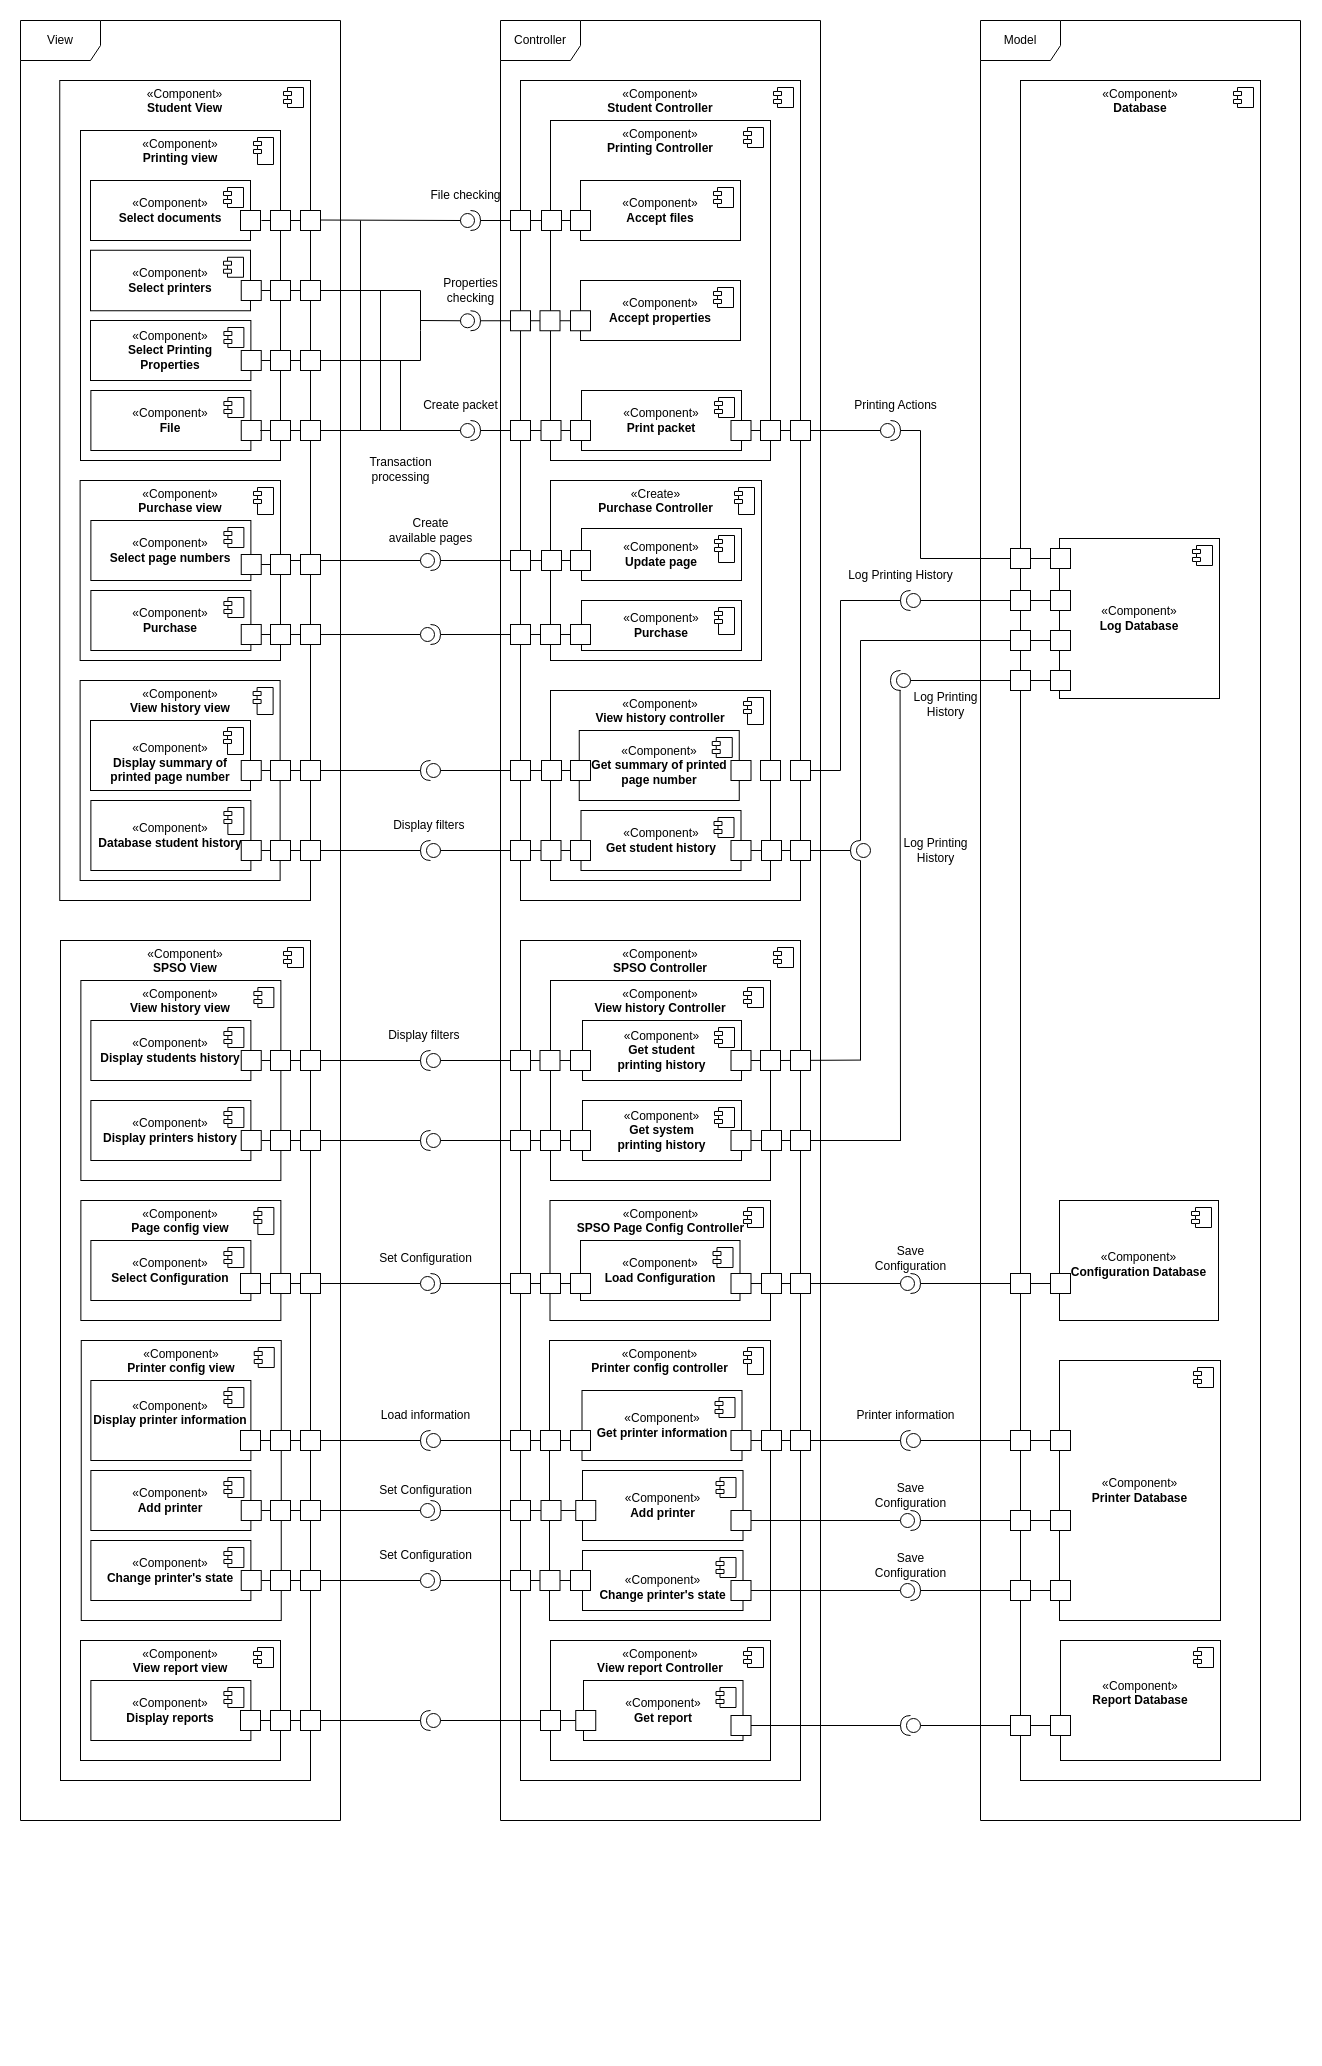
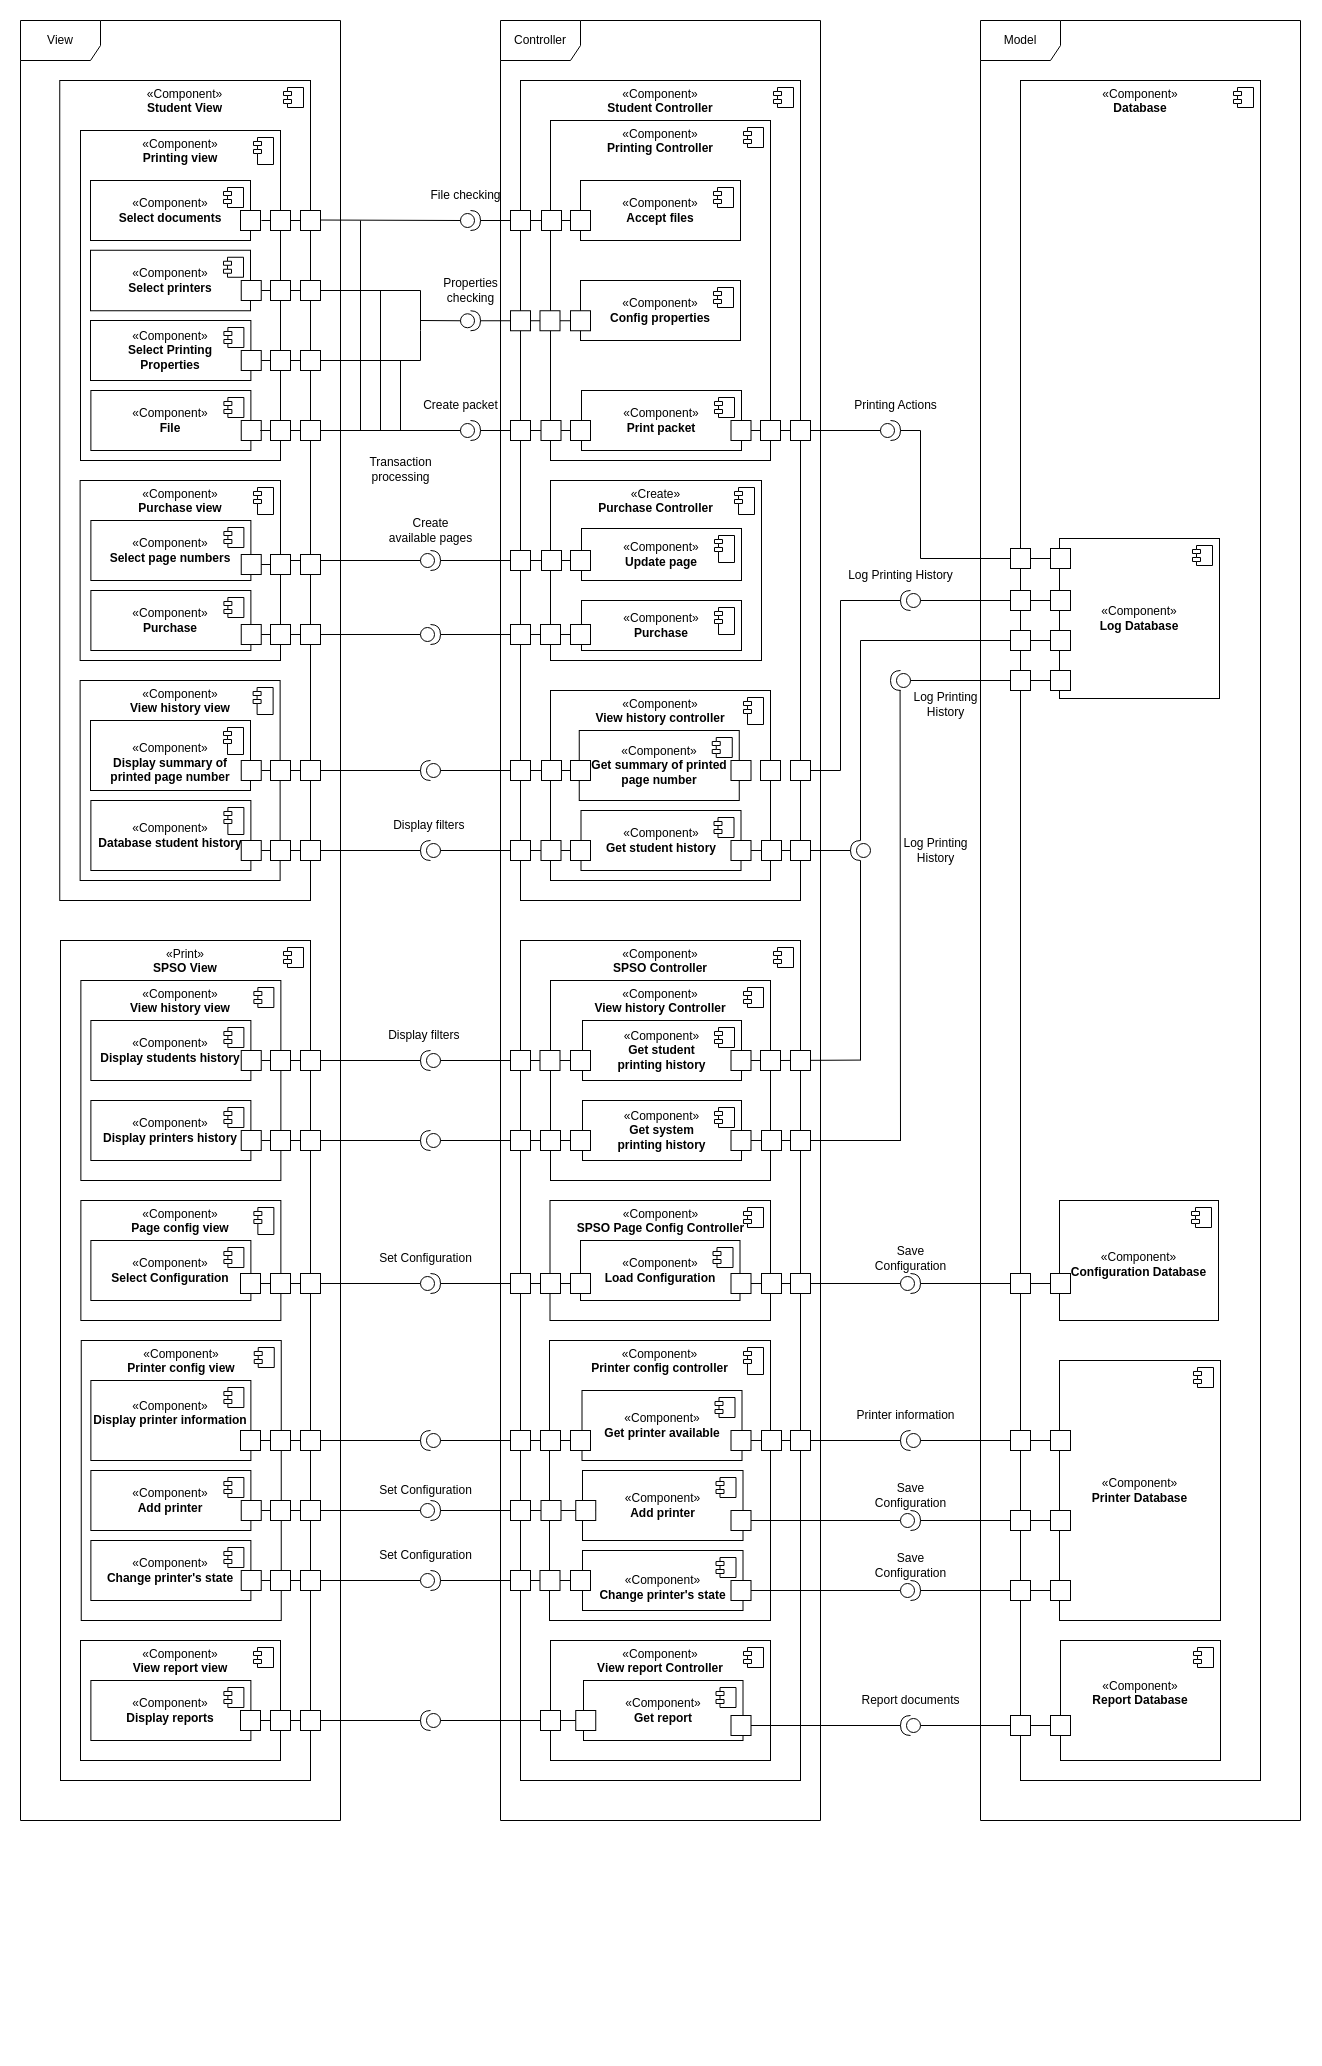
(661, 311) -> (661, 311)
(186, 962) -> (186, 962)
(426, 1416) -> none
(663, 1426) -> (663, 1426)
none -> (911, 1701)
